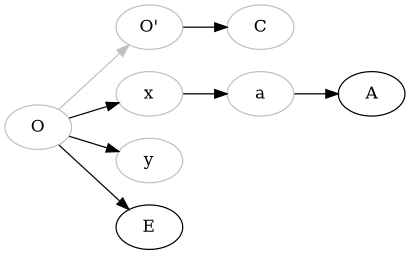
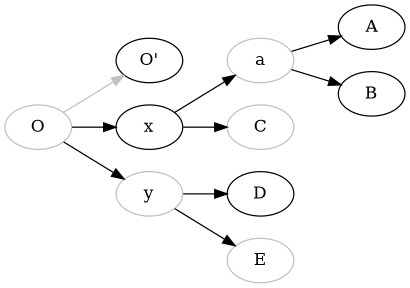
(149, 27) -> (149, 61)
(199, 27) -> (199, 127)
(149, 94) -> (149, 127)
none -> (372, 94)
(89, 173) -> (200, 224)
none -> (261, 194)
(149, 227) -> (261, 261)
